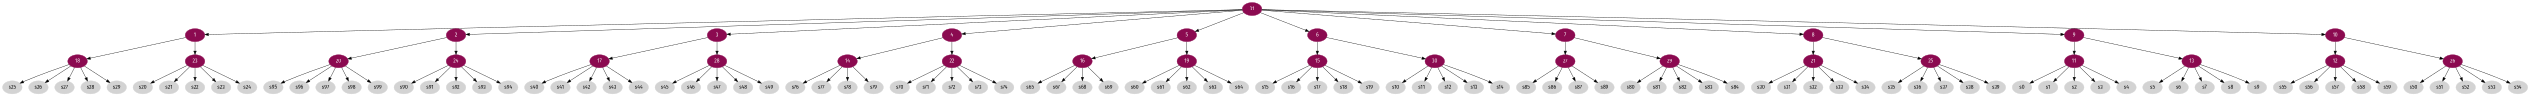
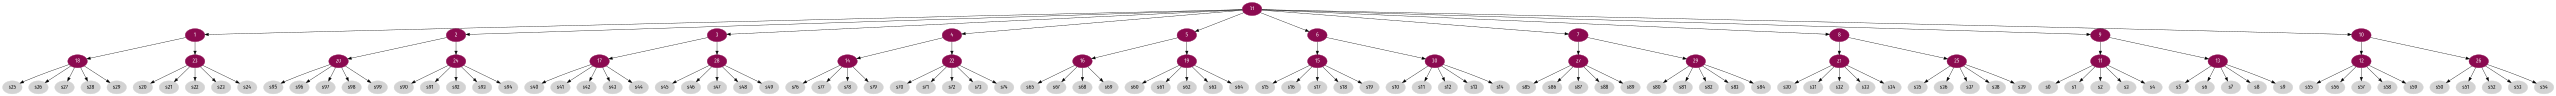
none -> (1604, 87)
